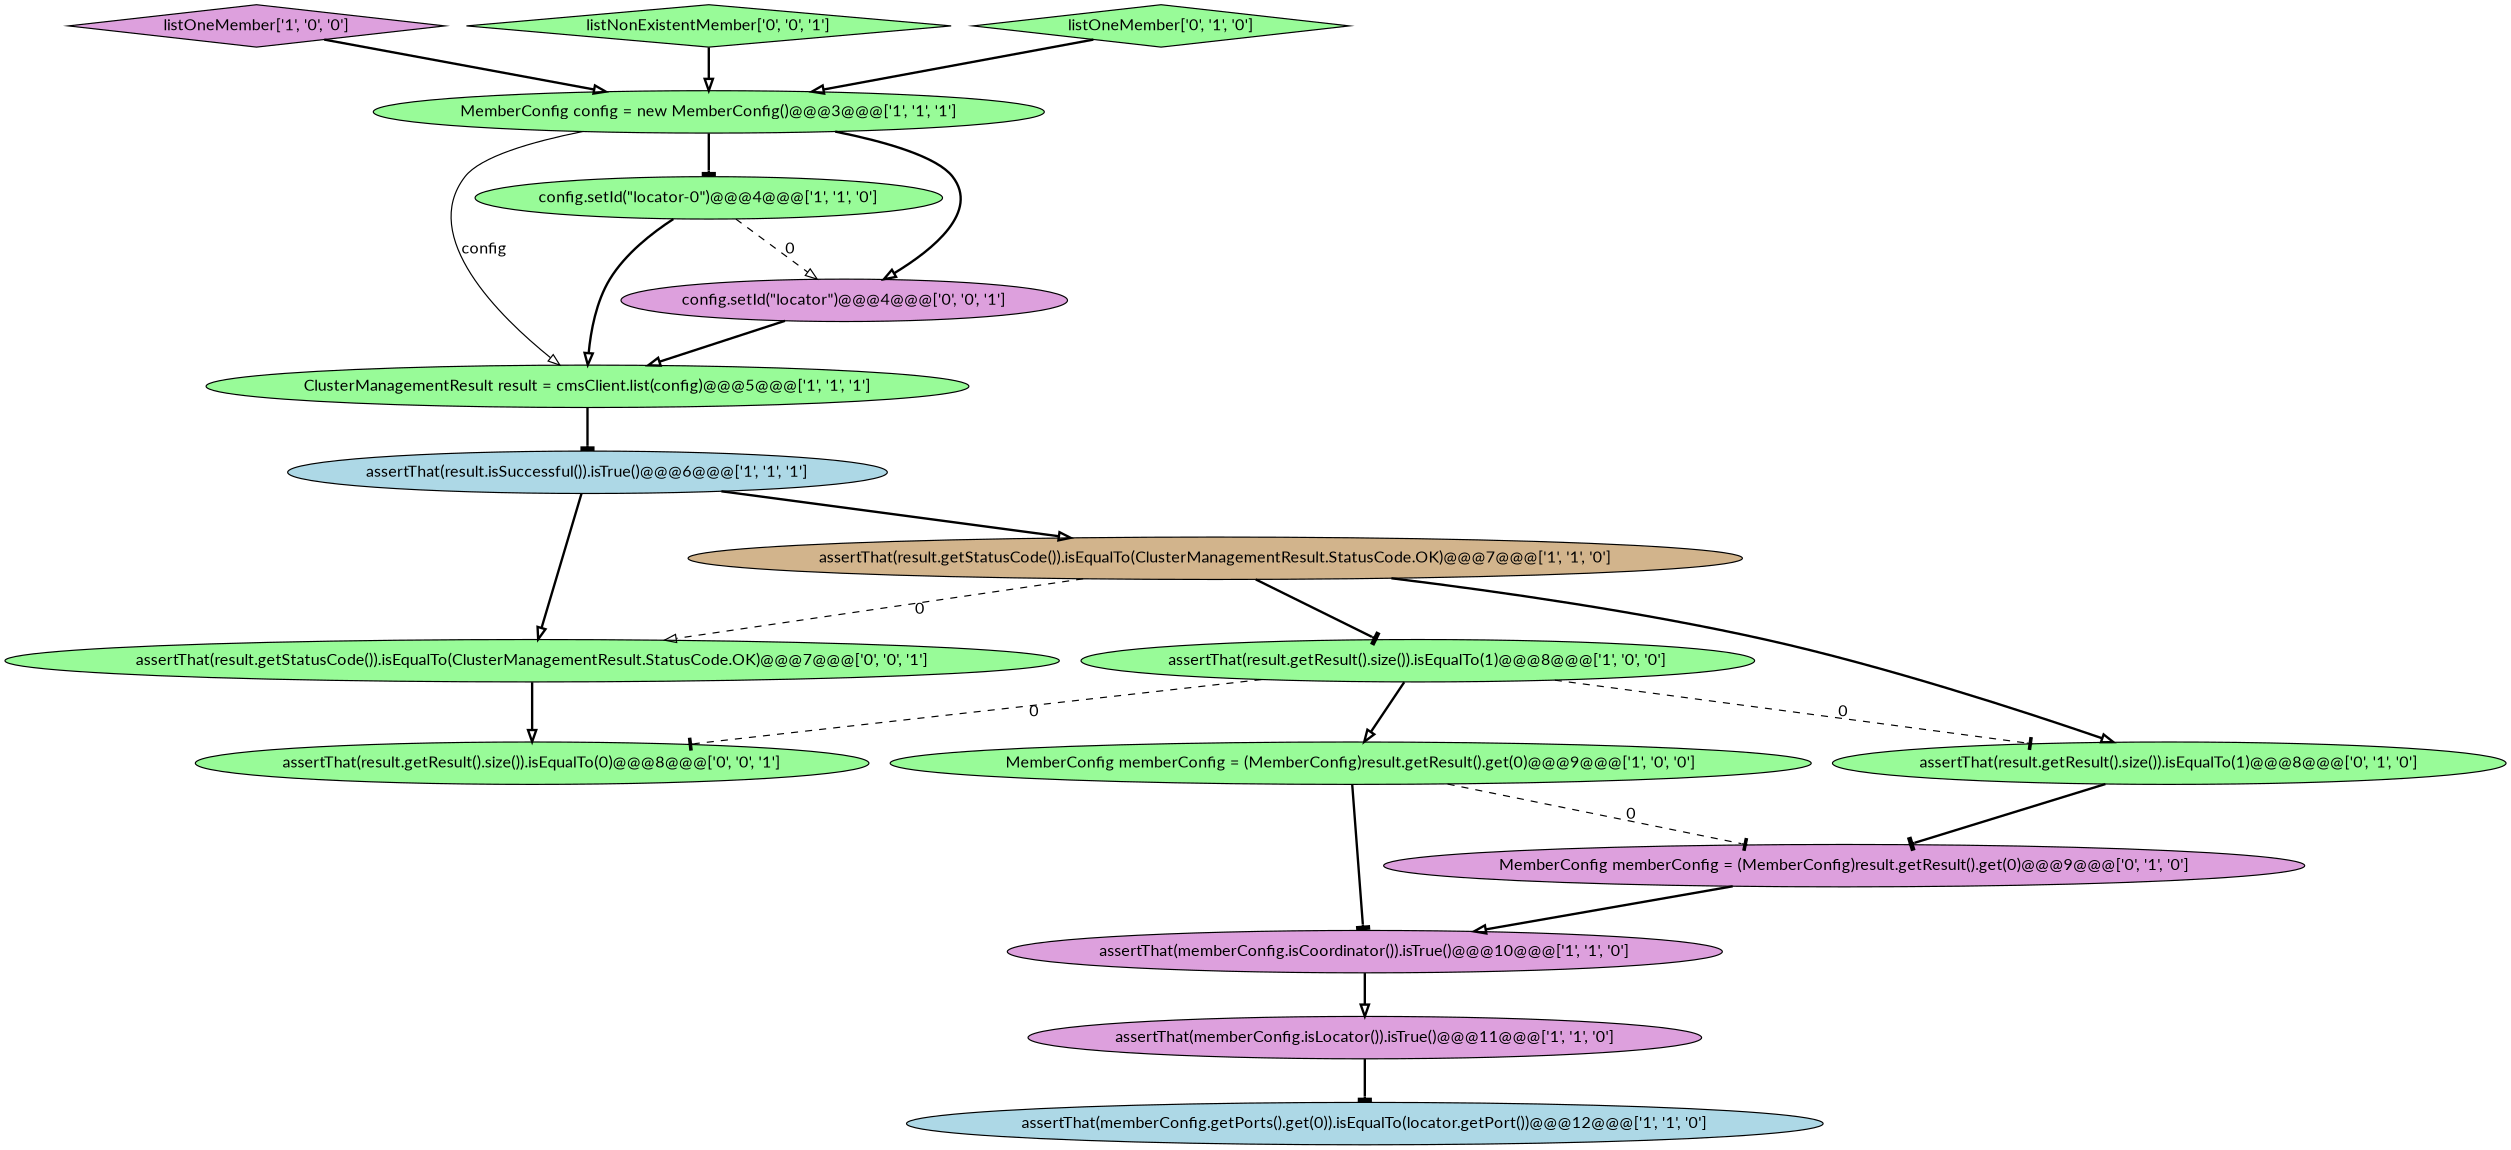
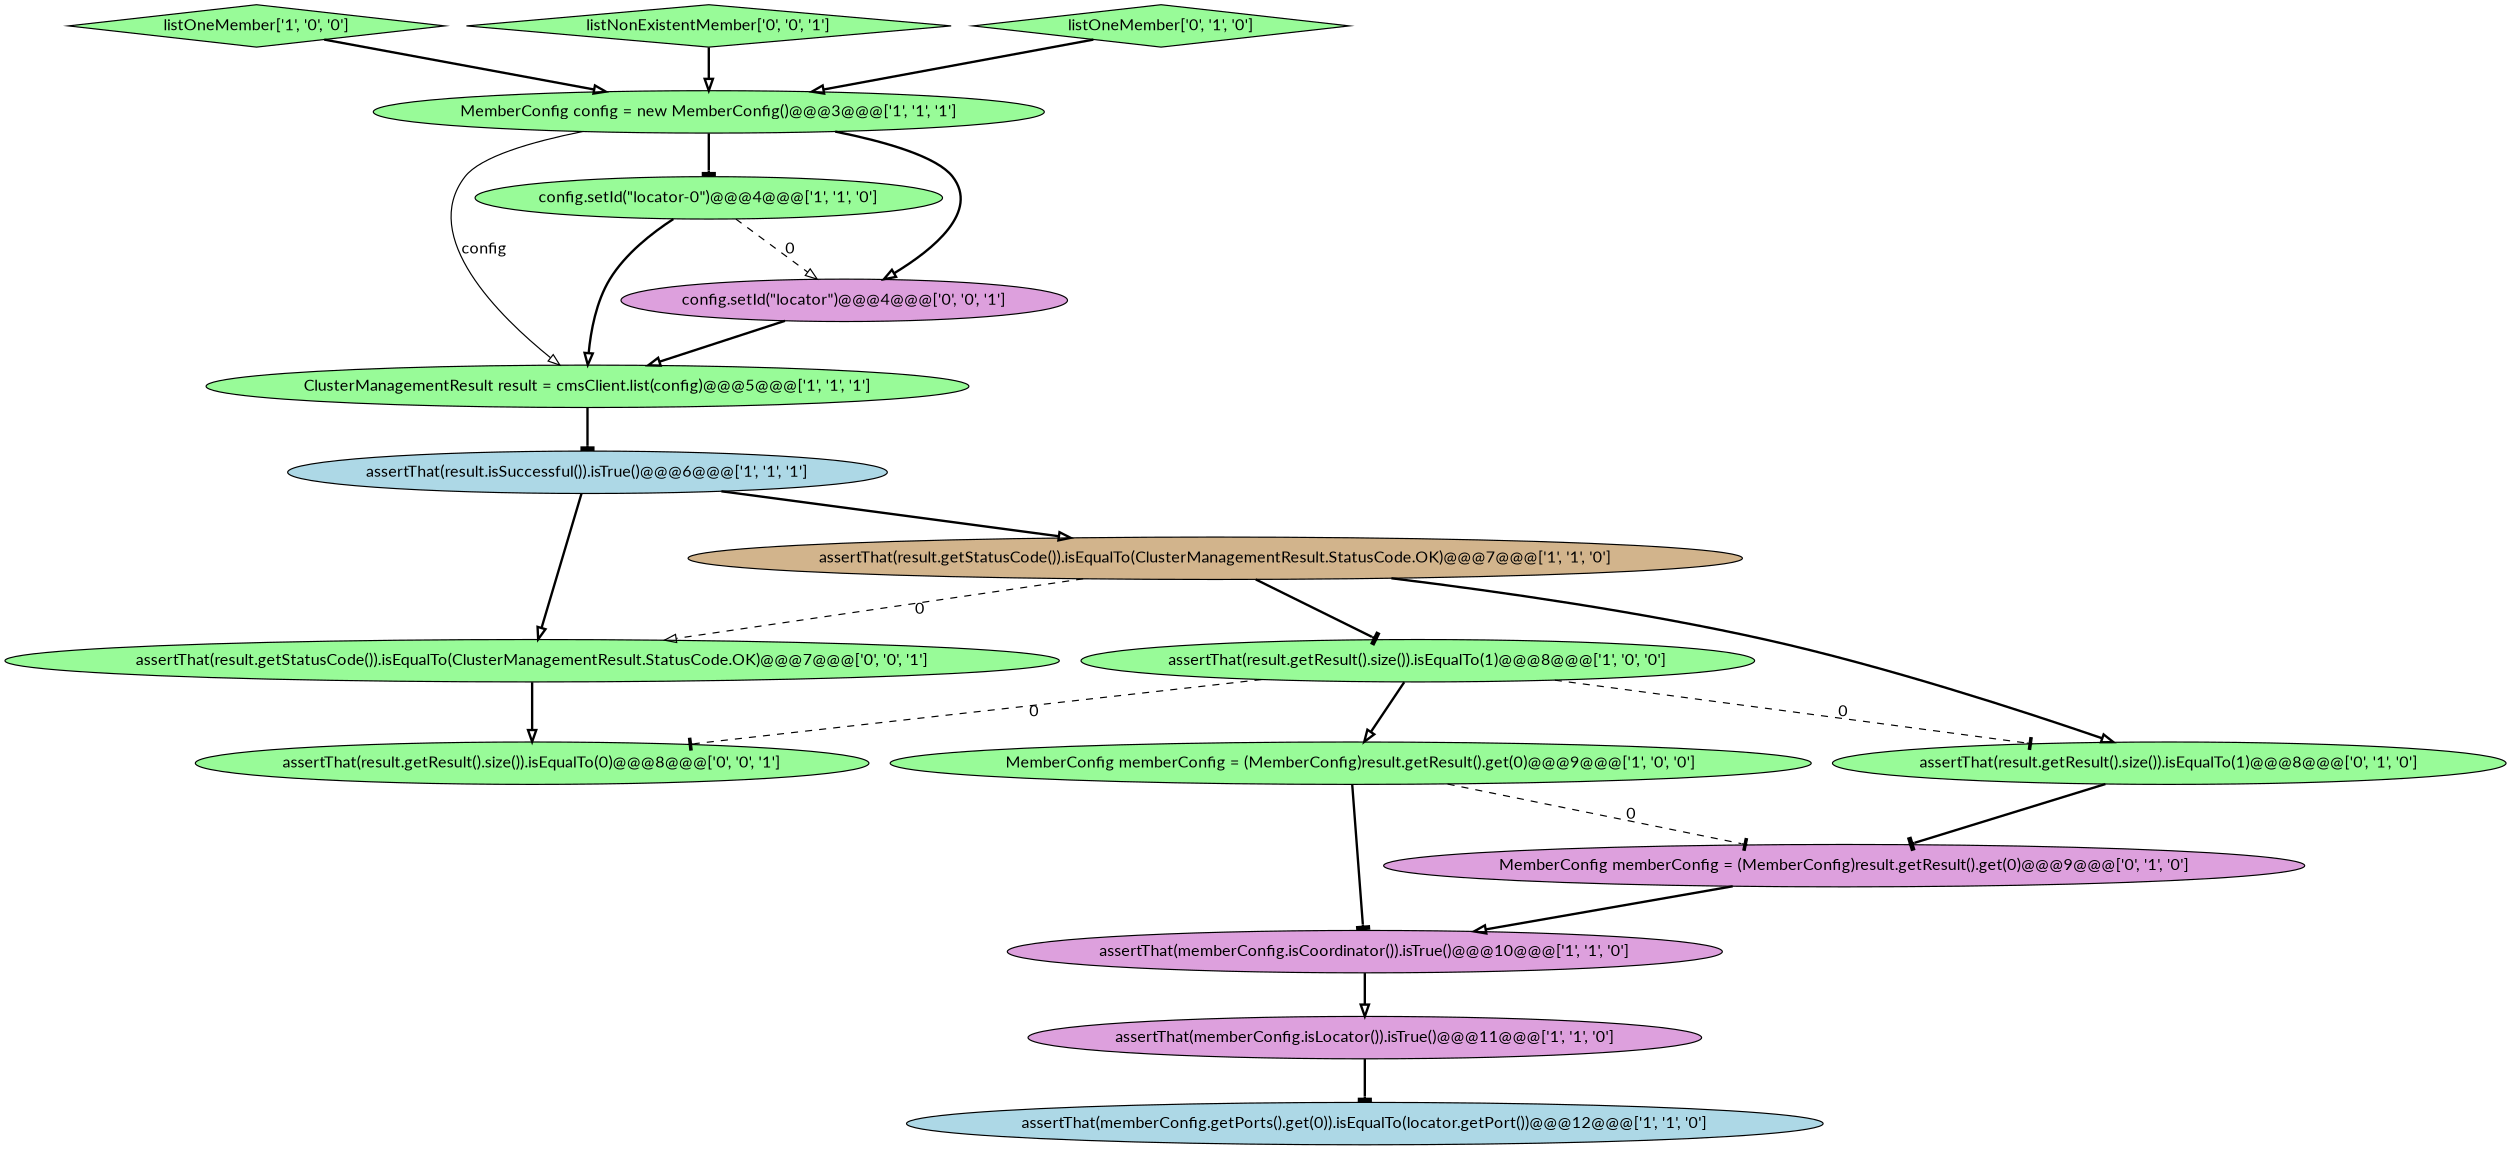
(257, 26) -> (257, 26)
